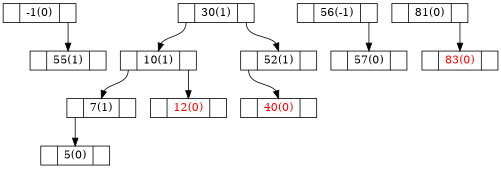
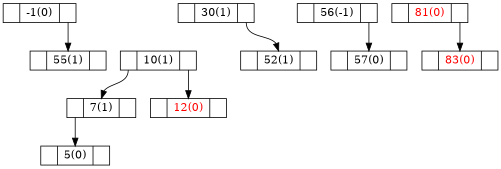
(430, 13) -> (430, 13)
(176, 35) -> none
(279, 108) -> none
